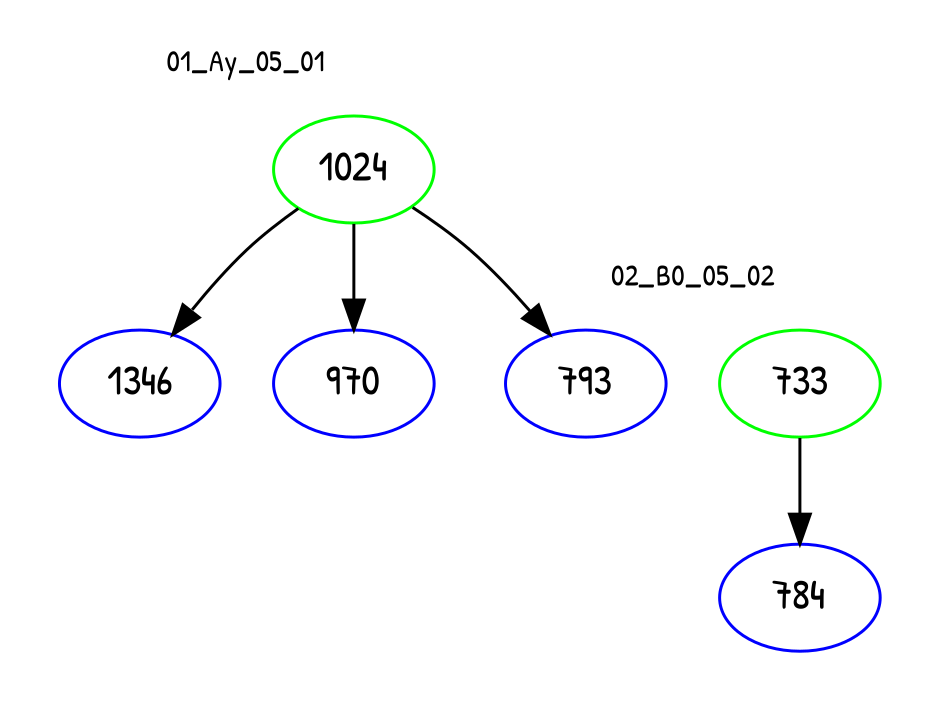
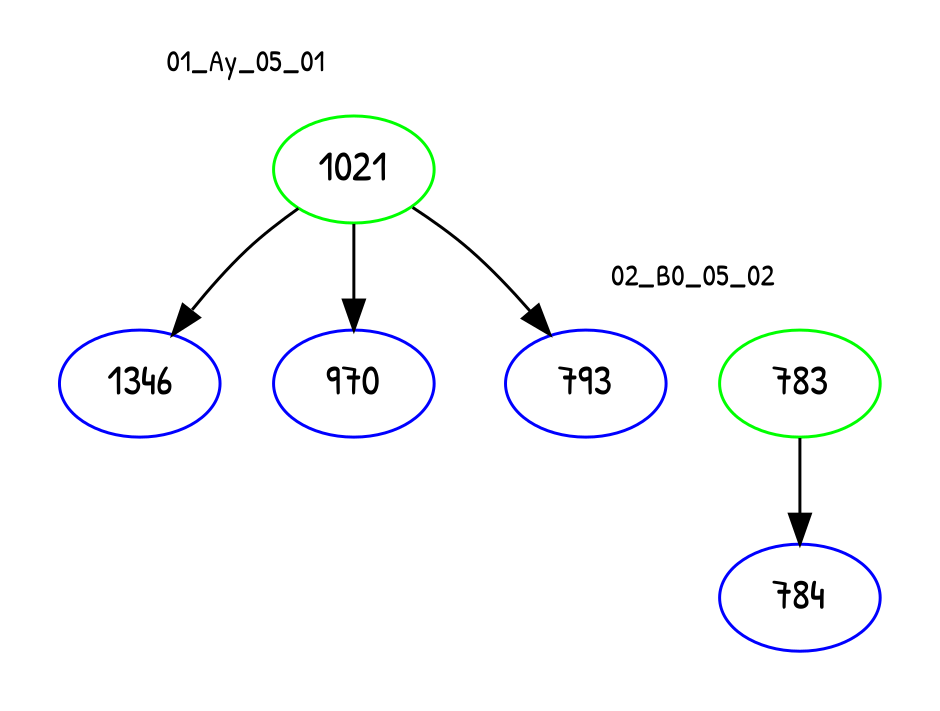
(354, 169) -> (354, 169)
(800, 384) -> (800, 384)
